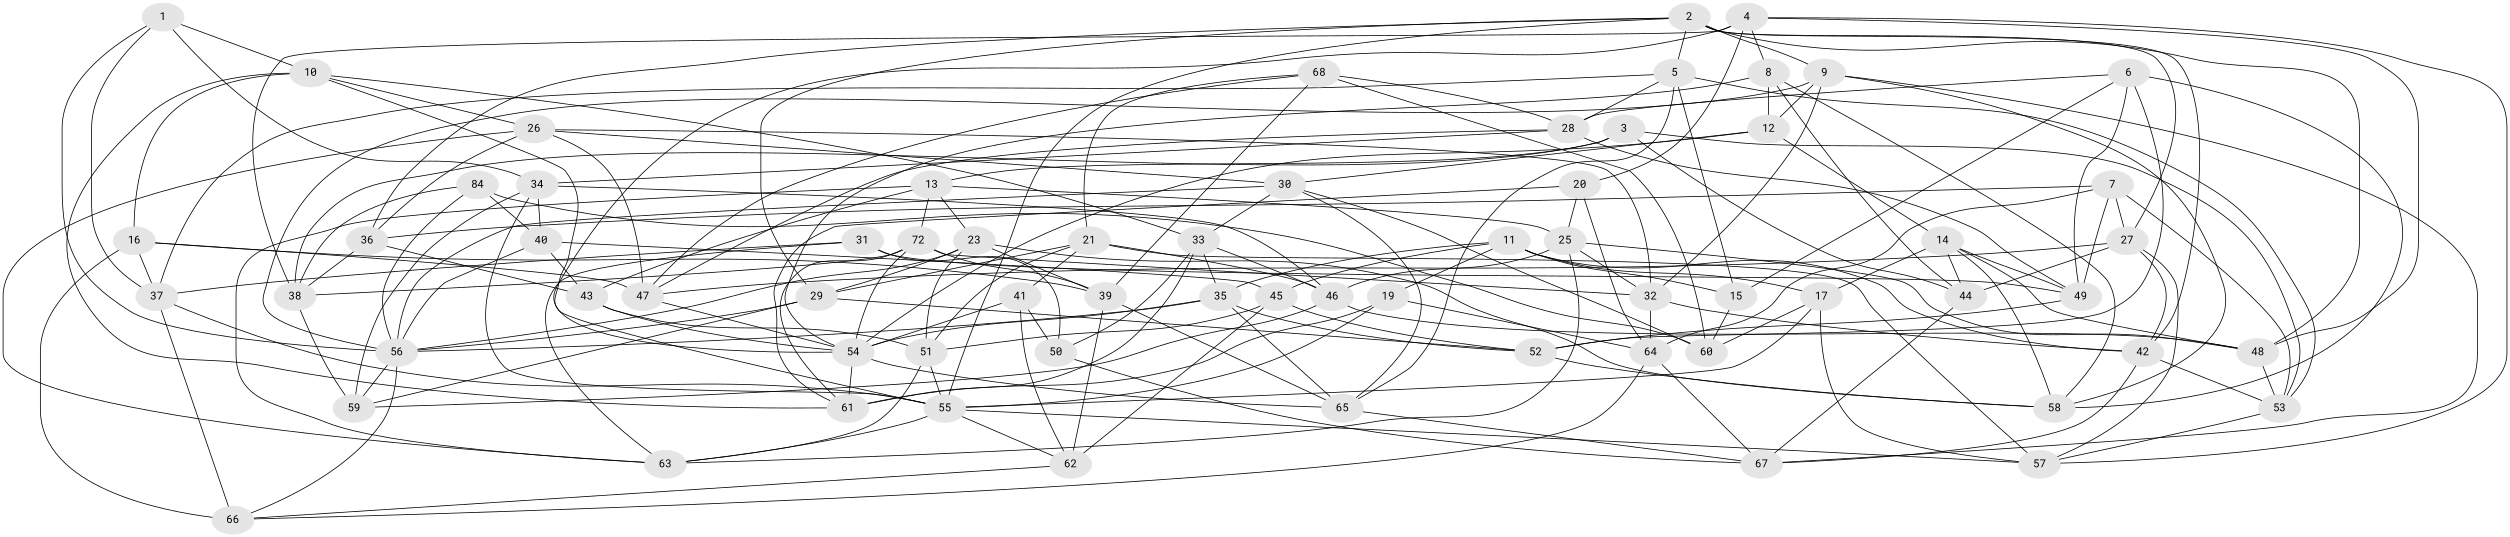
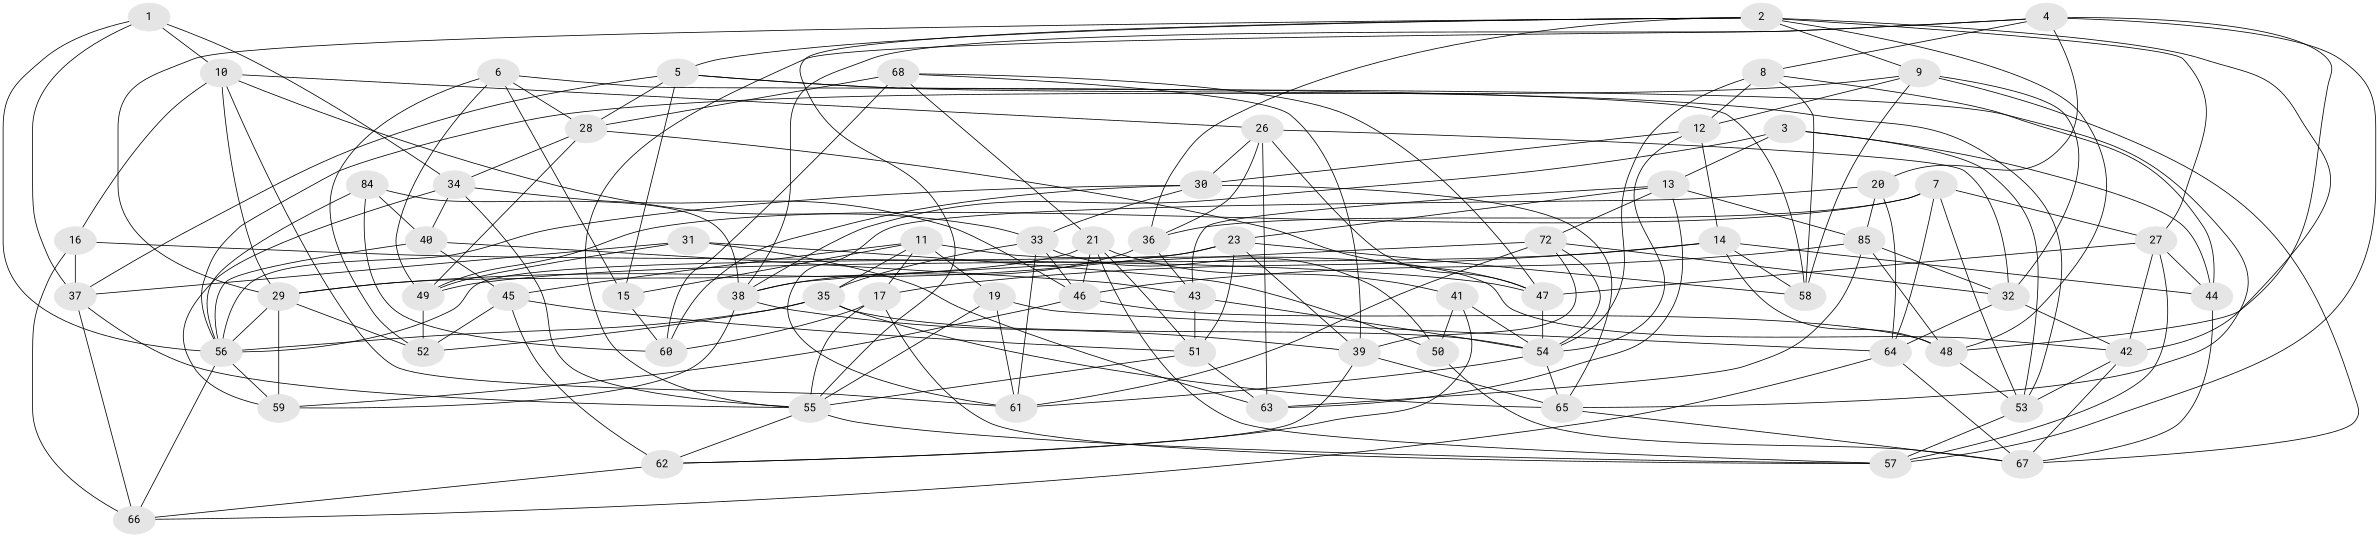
(1565, 241) -> (1864, 241)
(569, 254) -> (236, 188)
(738, 259) -> (1048, 330)
(1794, 390) -> none
(868, 432) -> none
